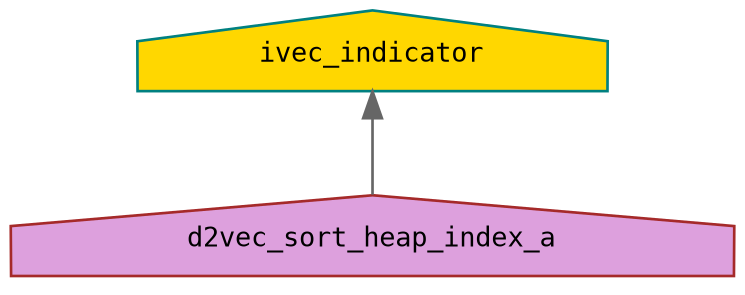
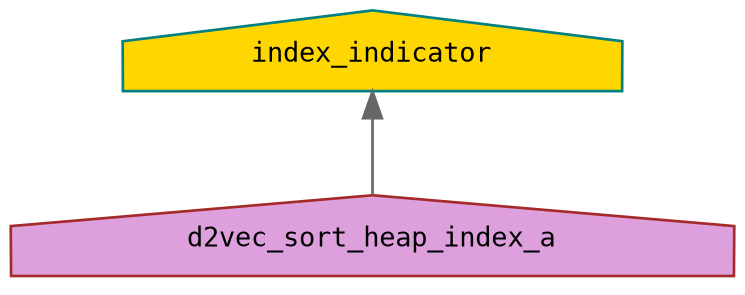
(373, 55) -> (373, 55)
